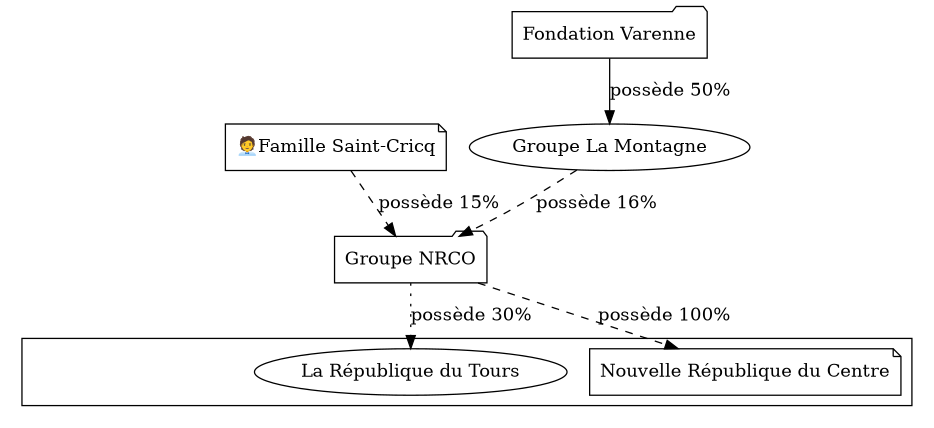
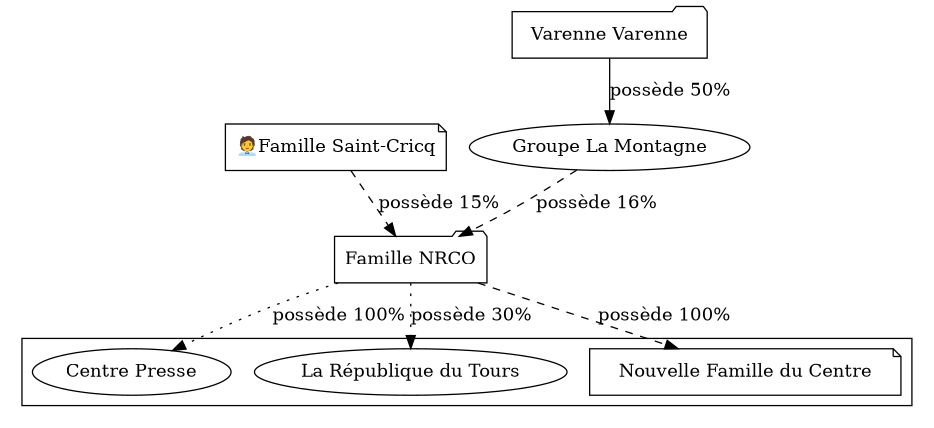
(610, 35) -> (610, 35)
(411, 260) -> (411, 260)
none -> (132, 372)
(745, 372) -> (745, 372)
